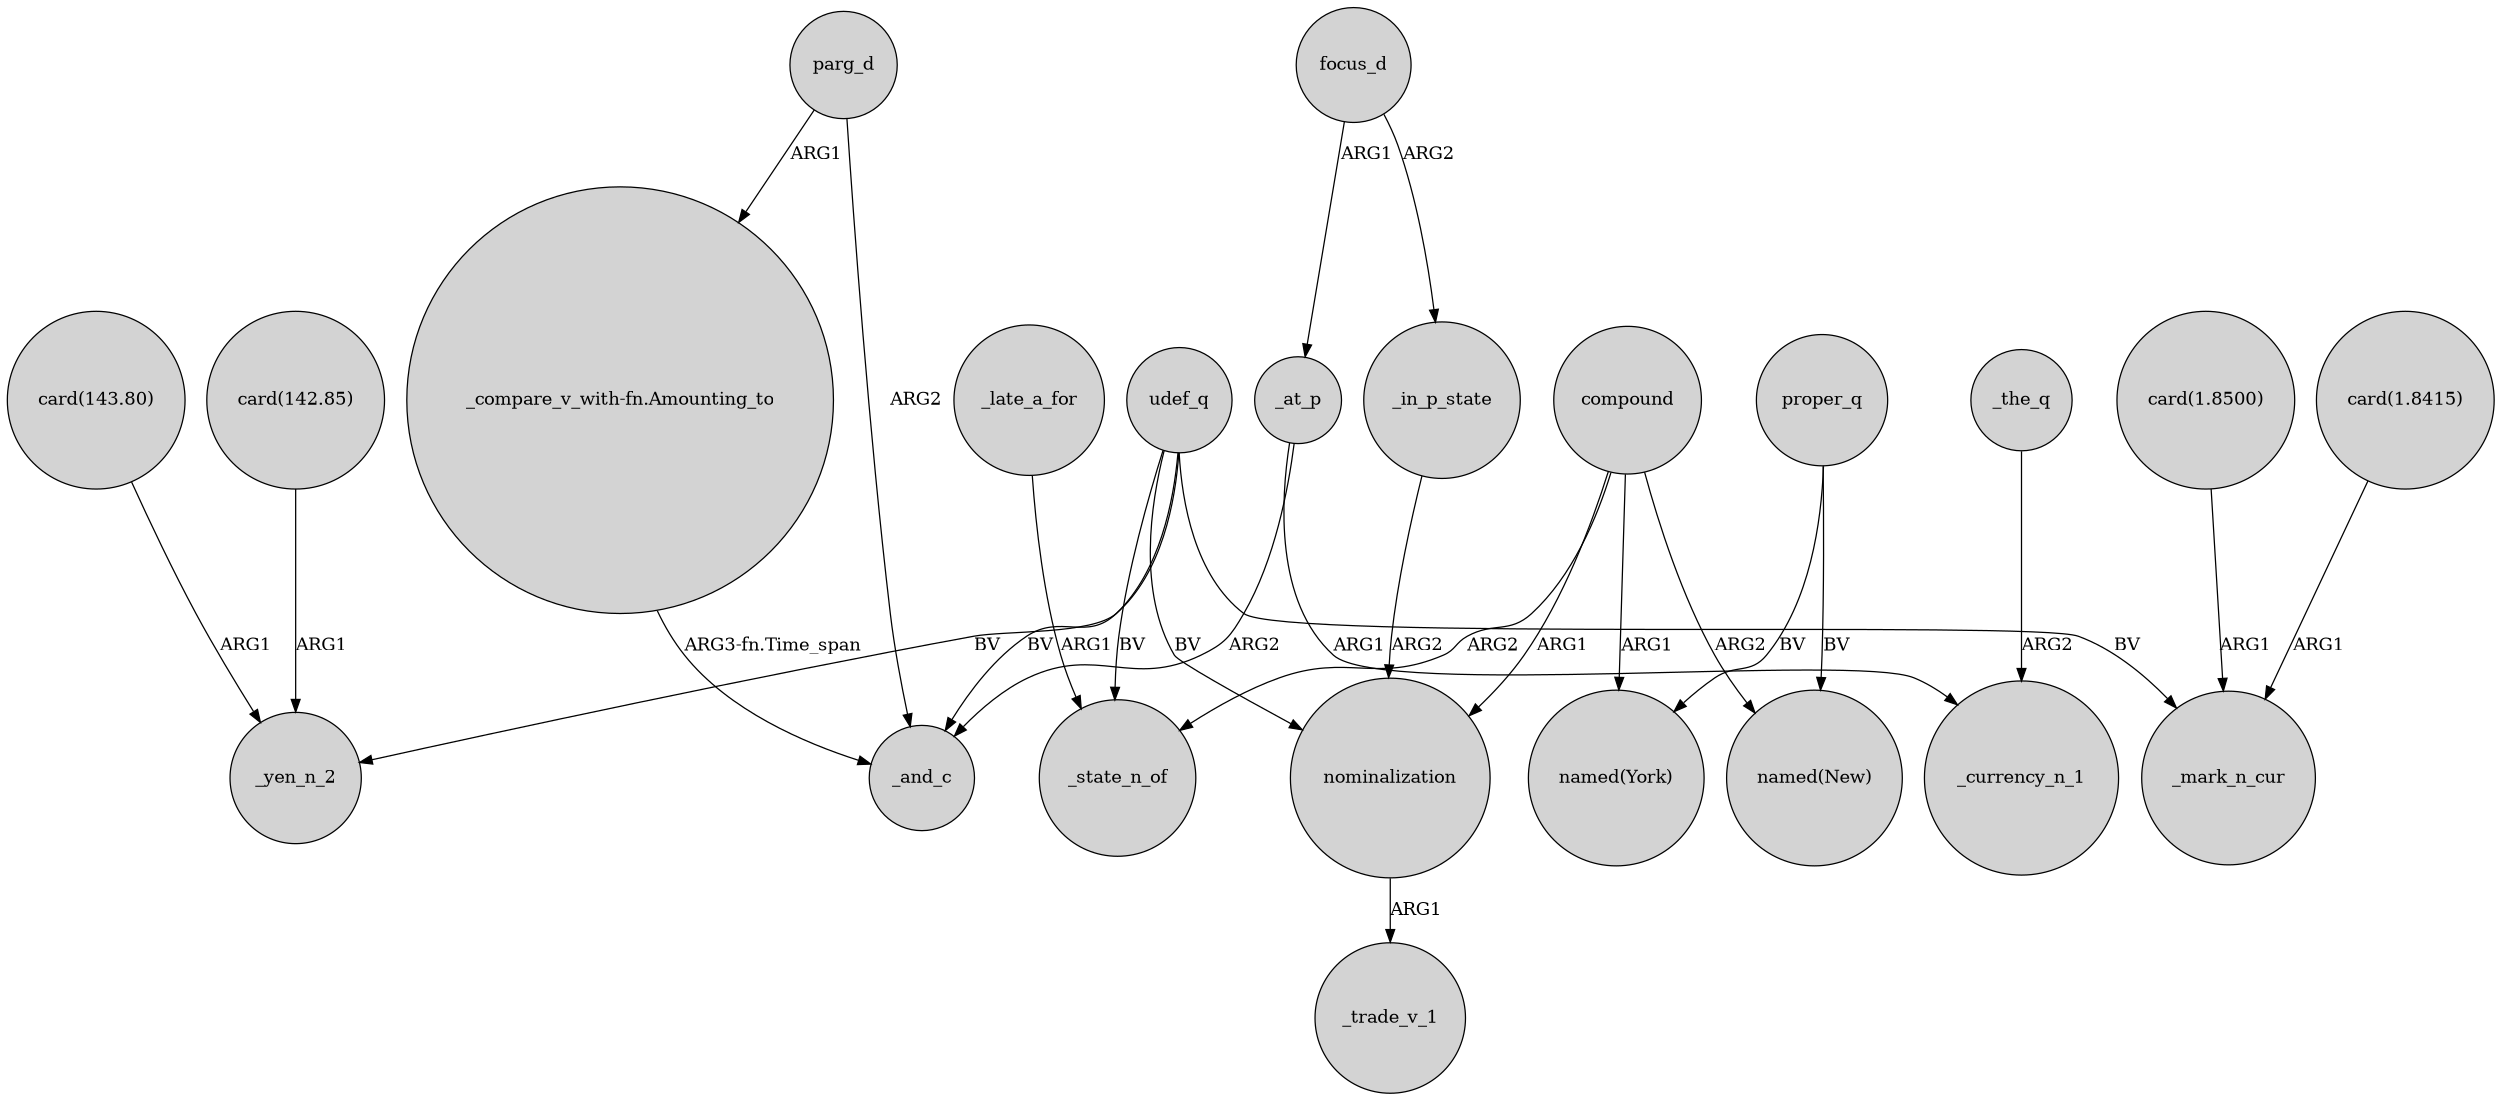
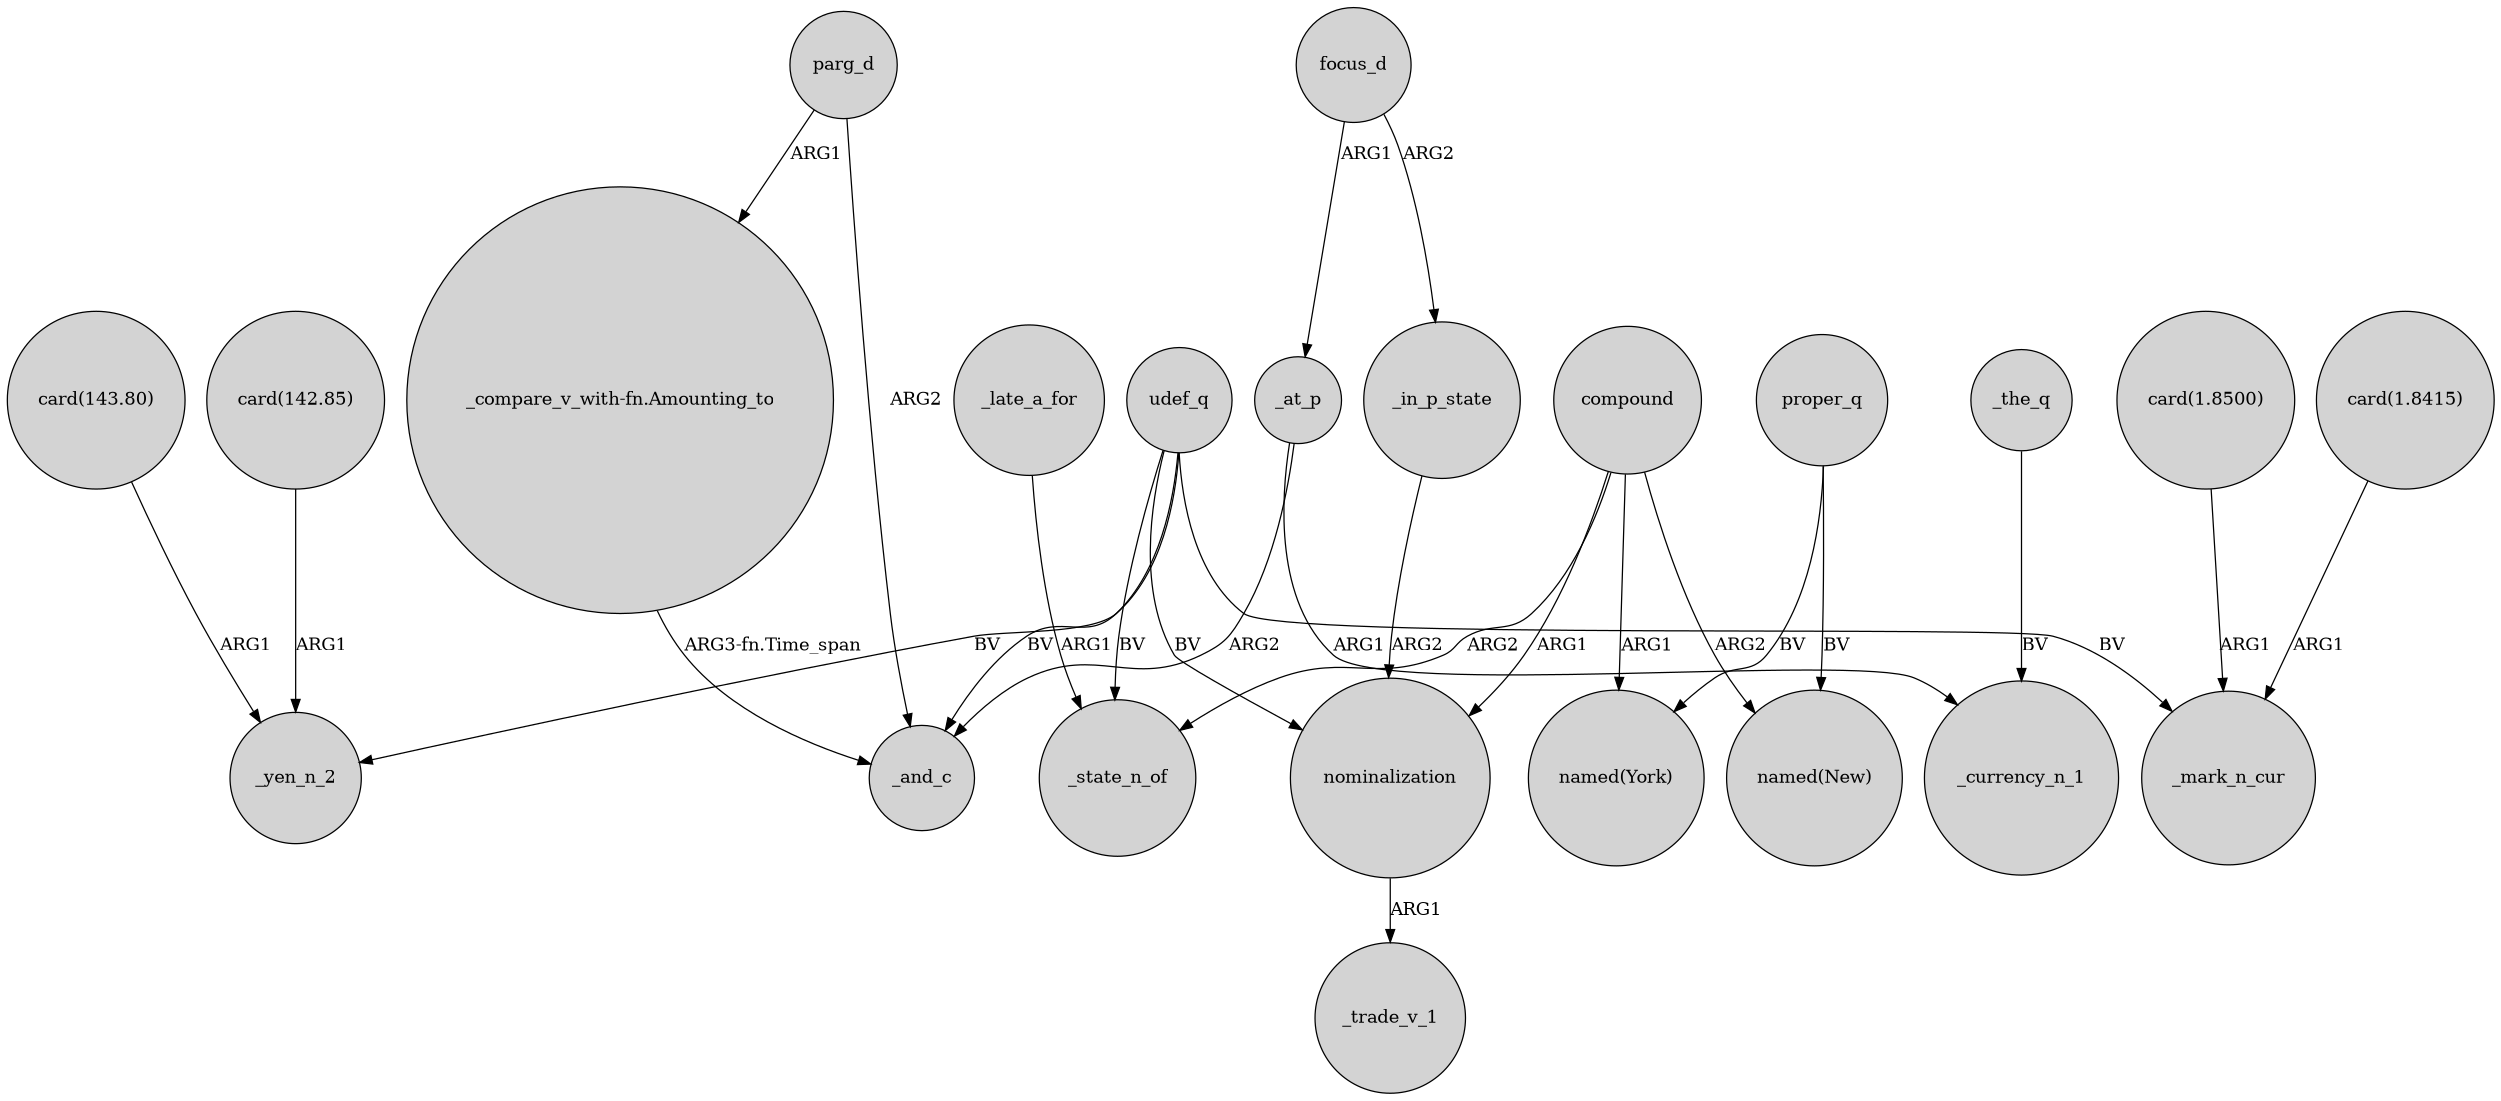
(2047, 646) -> (2035, 646)
